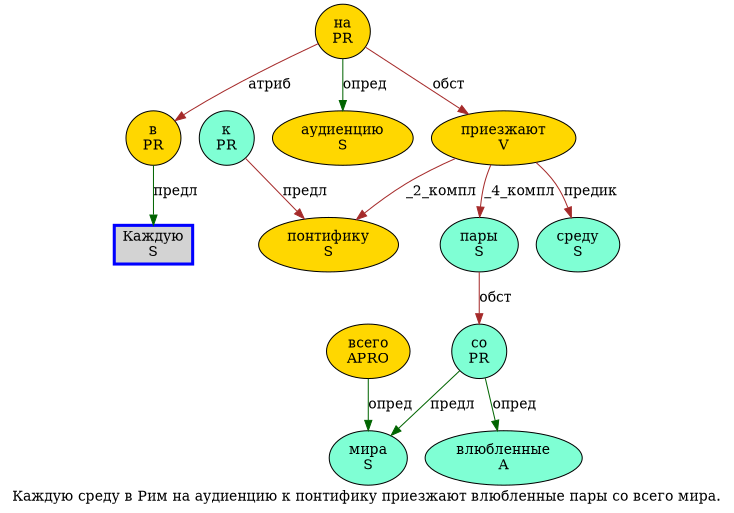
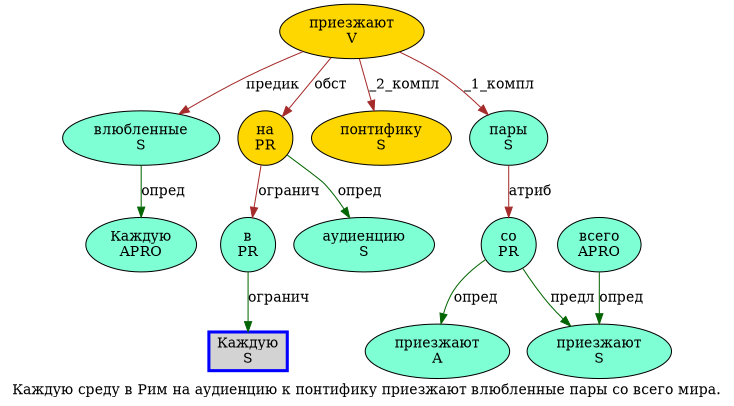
(413, 78) -> (310, 83)
(270, 85) -> (289, 191)
(153, 138) -> (248, 245)
(227, 138) -> none
(343, 138) -> (364, 245)
(176, 191) -> (279, 298)
(520, 191) -> (500, 85)
none -> (141, 245)
(578, 245) -> (141, 138)
(496, 298) -> (531, 191)
(368, 351) -> (599, 245)
(368, 458) -> (599, 351)
(504, 458) -> (437, 351)
